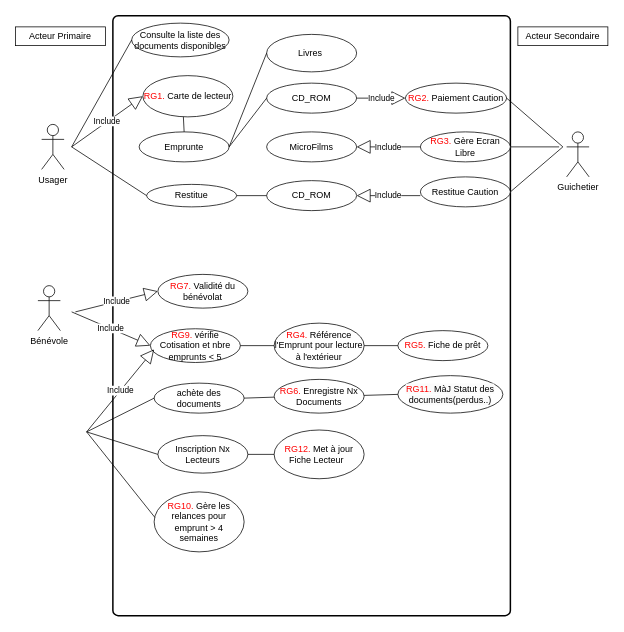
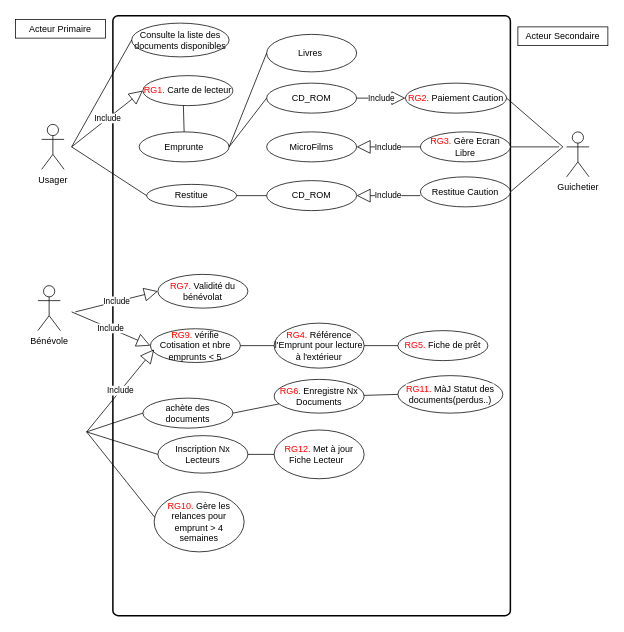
(60, 36) -> (60, 29)
(188, 96) -> (188, 90)
(199, 398) -> (188, 413)
